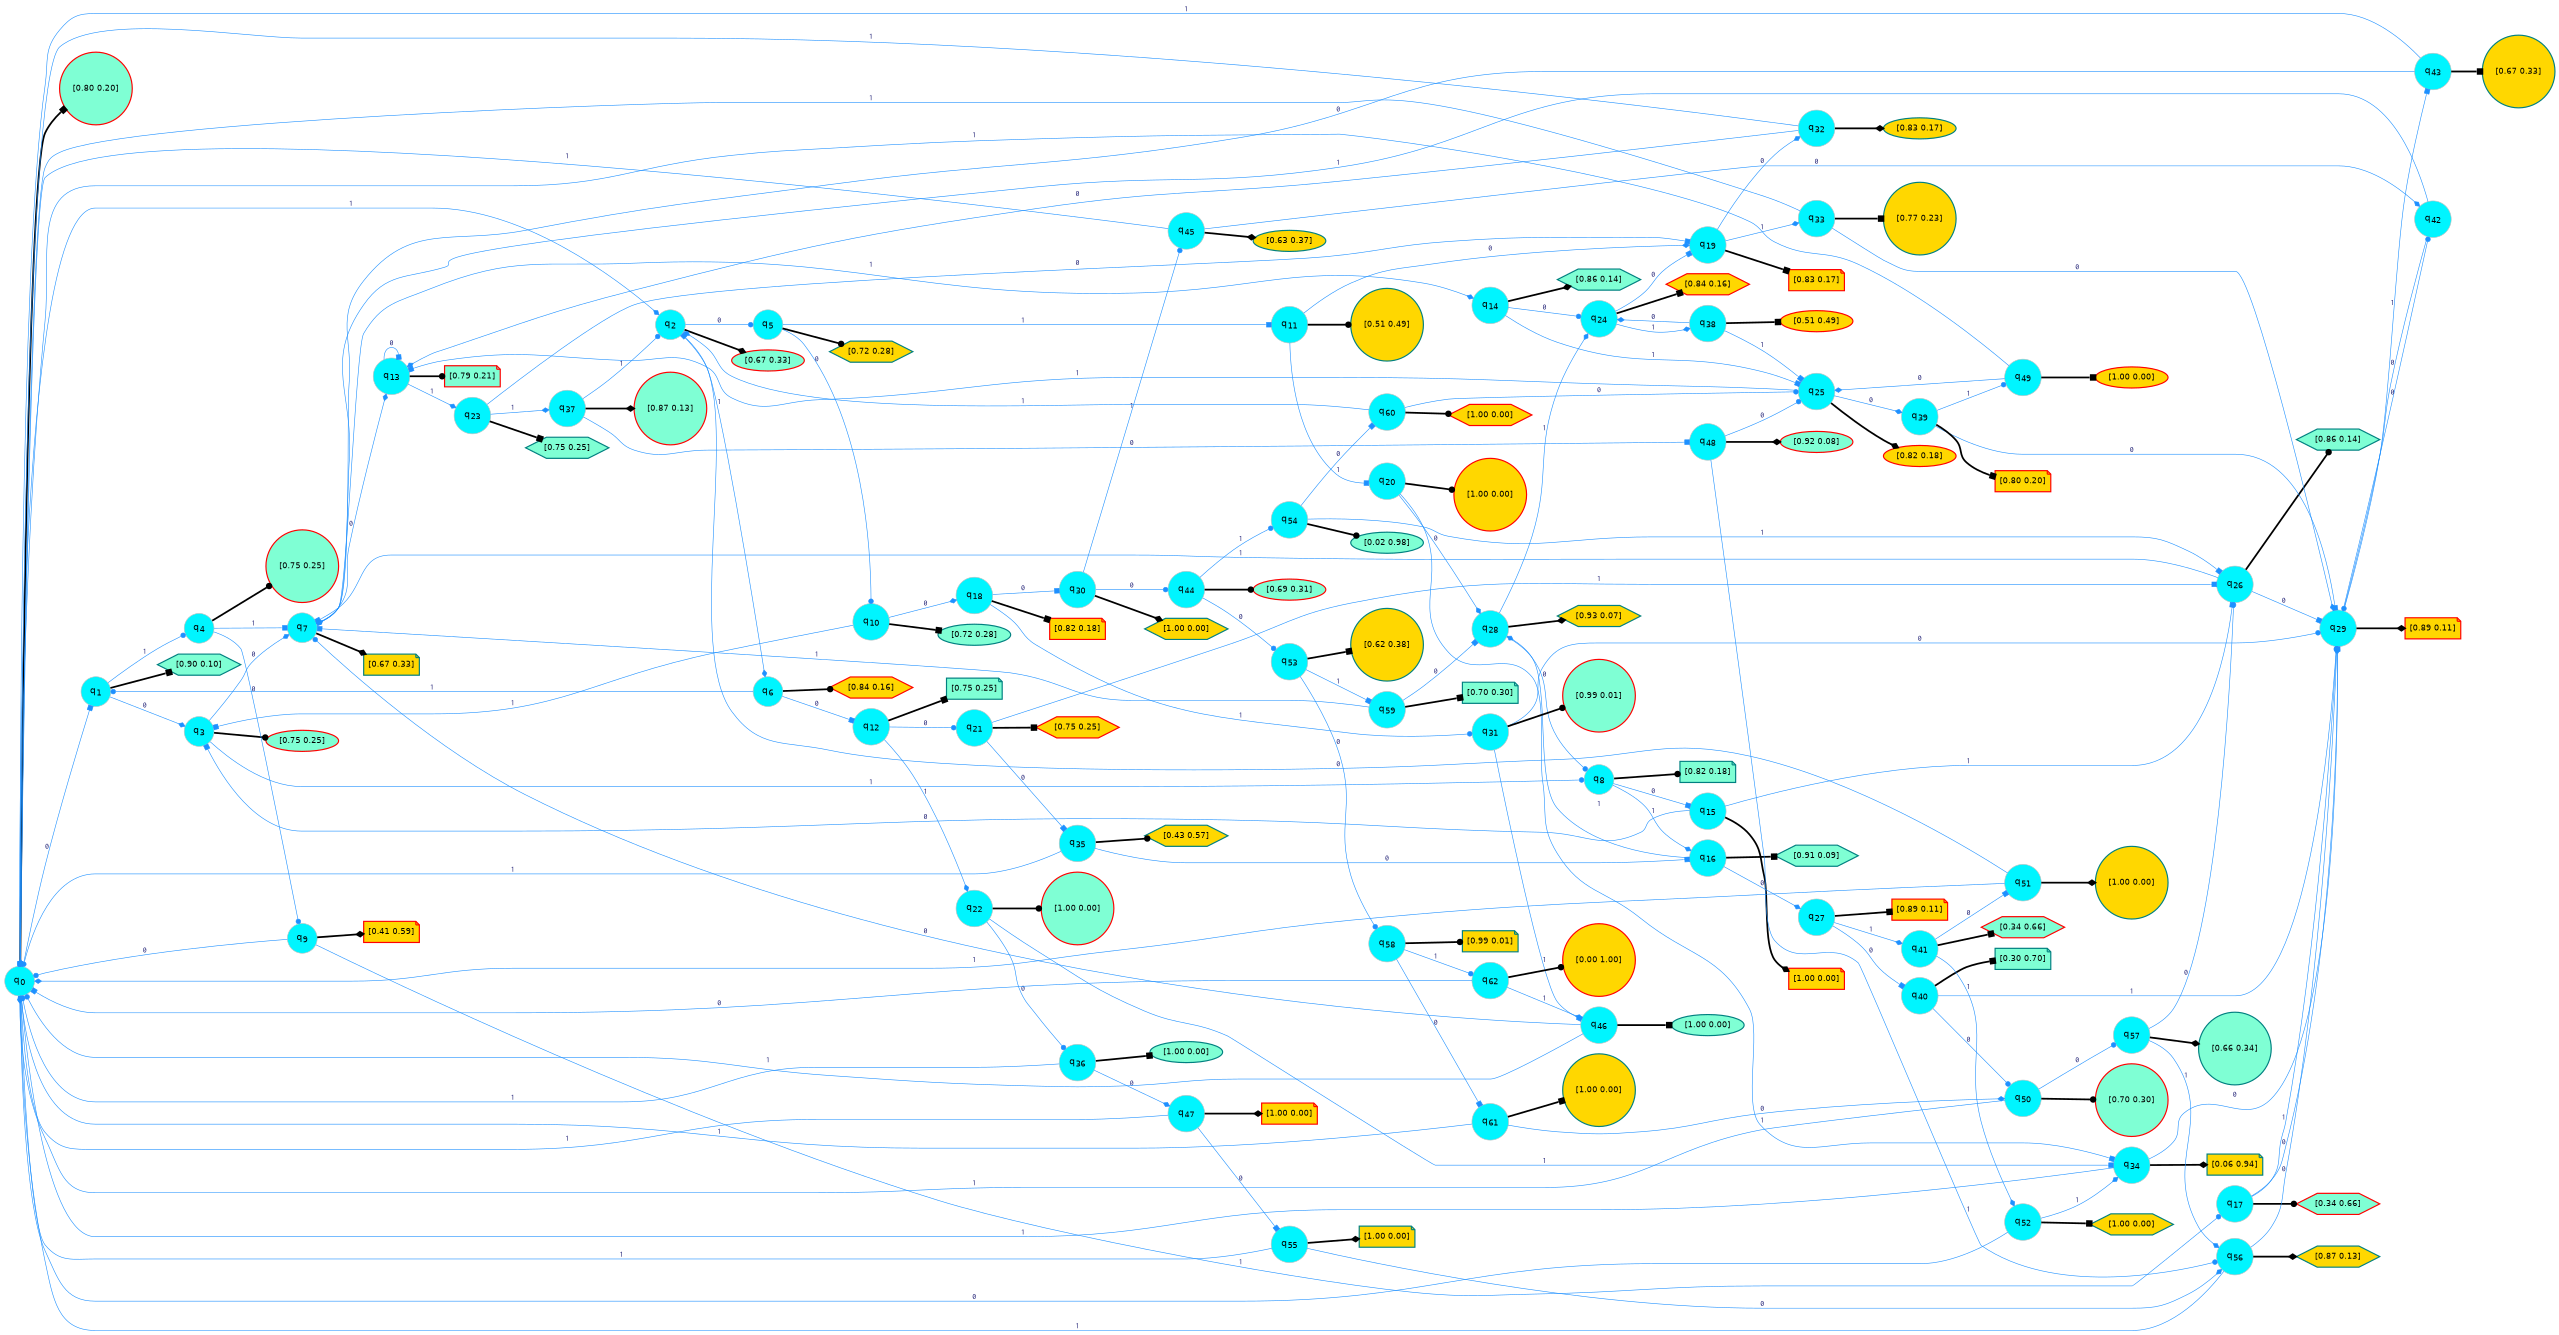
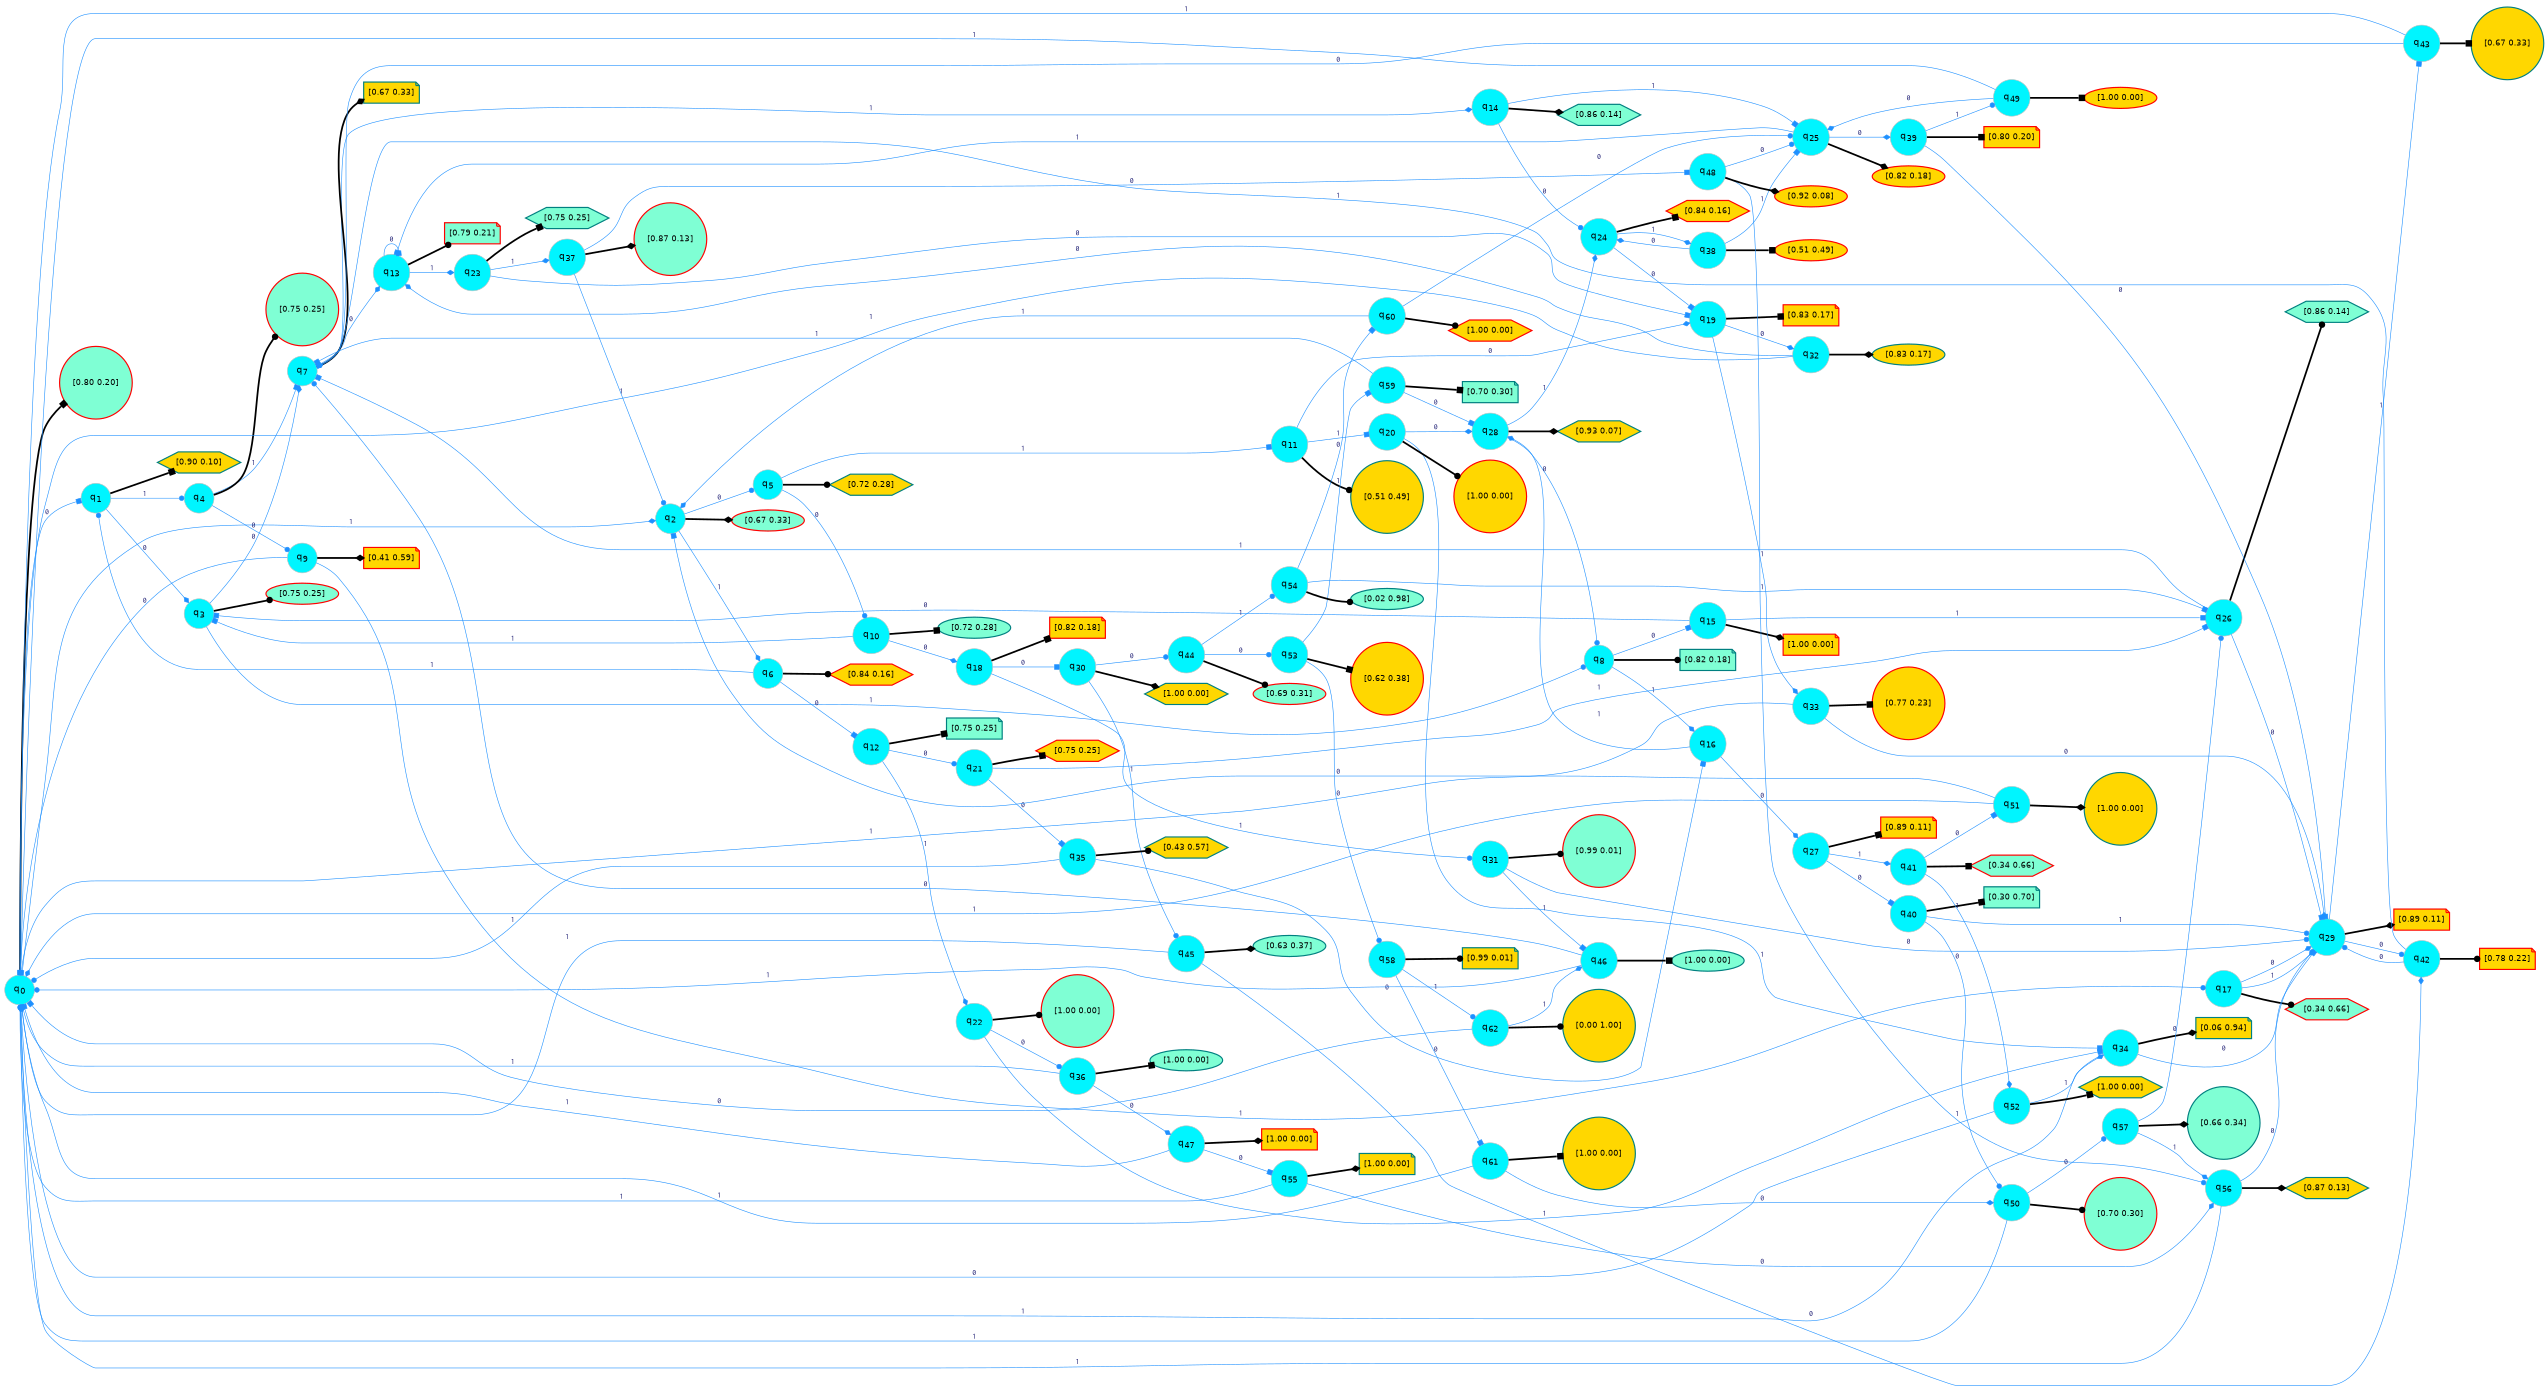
(1920, 219) -> (1909, 703)
(1290, 241) -> (1290, 946)
(1817, 442) -> (1811, 196)
(1387, 645) -> (1387, 679)
(199, 665) -> (199, 462)
(1817, 856) -> none
none -> (2507, 959)
(1599, 960) -> (1599, 1026)
